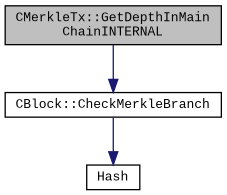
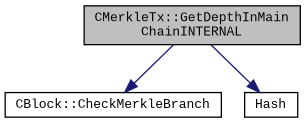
(113, 135) -> (231, 64)
